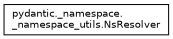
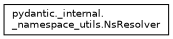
(86, 20) -> (86, 20)
